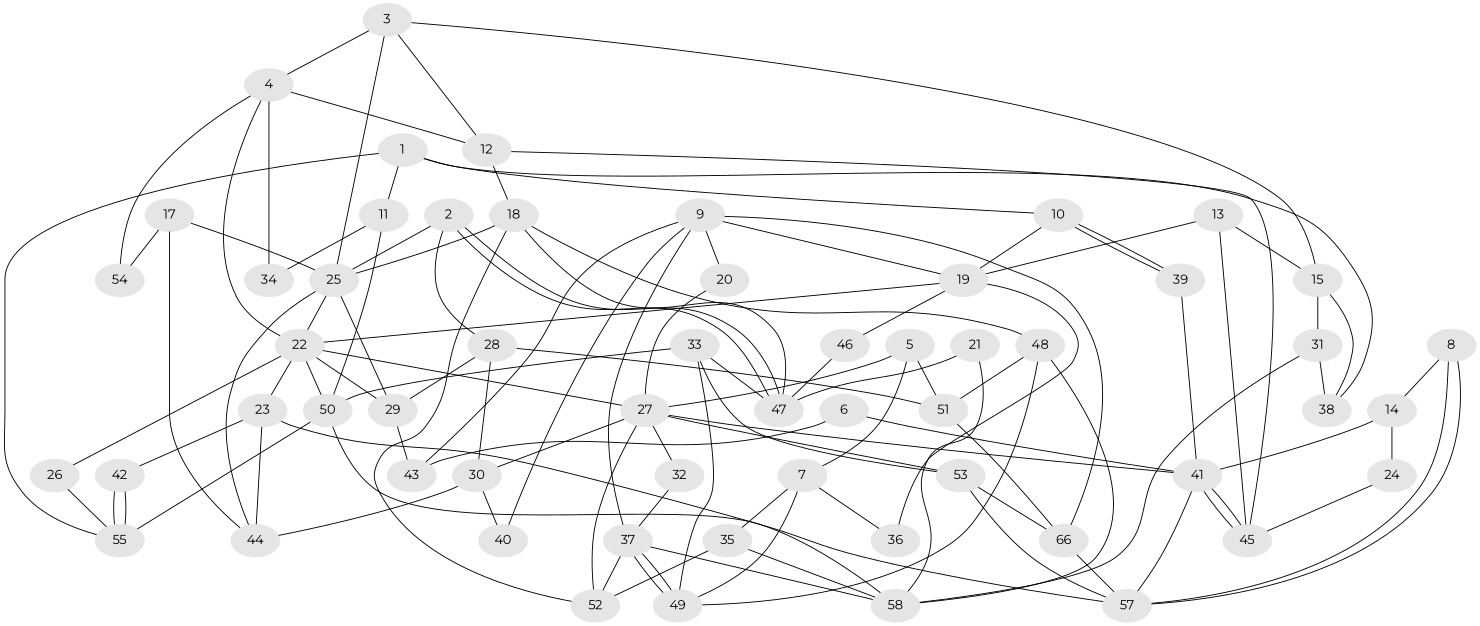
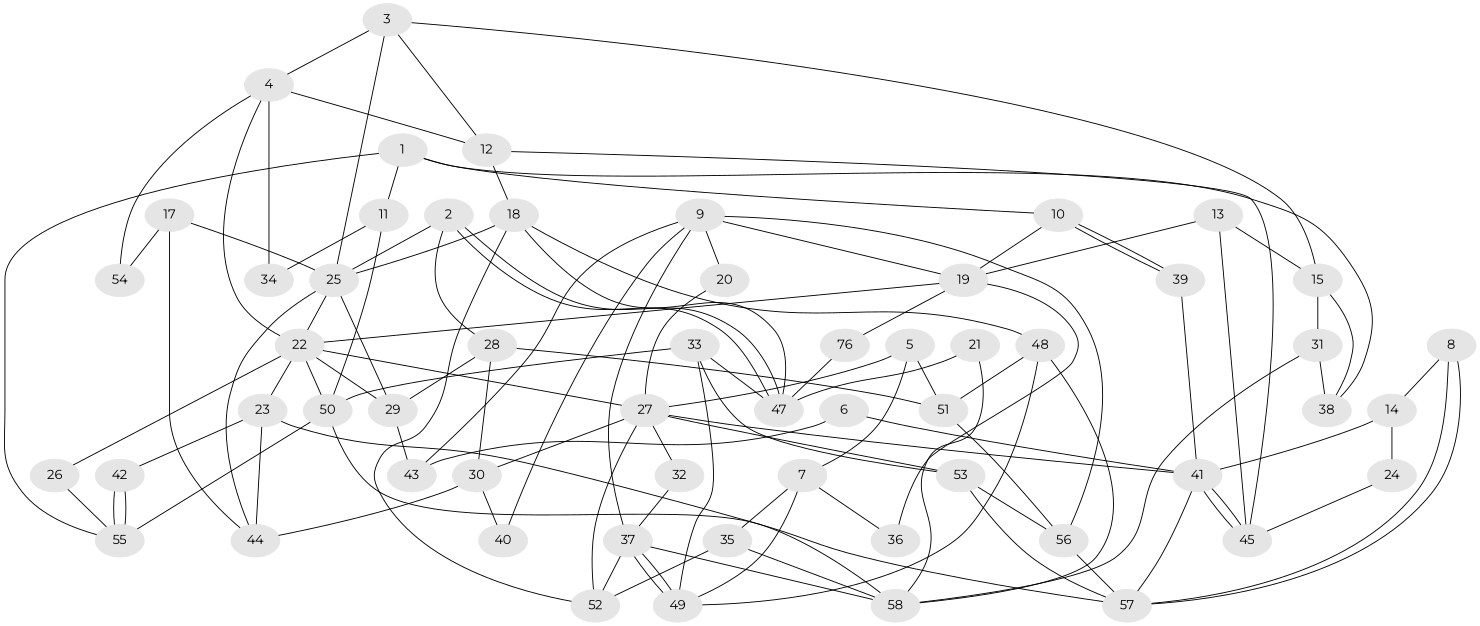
(845, 345) -> (845, 345)
(1064, 541) -> (1064, 541)
